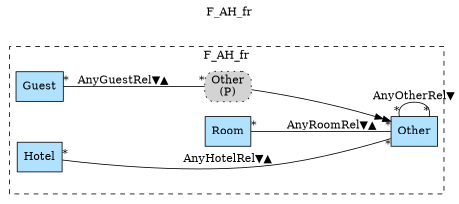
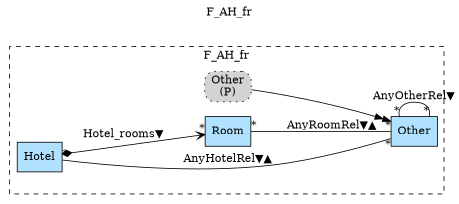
(40, 87) -> none
none -> (134, 144)
